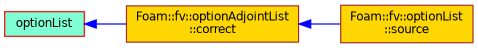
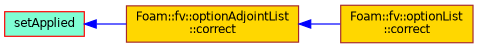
(44, 24) -> (44, 24)
(407, 24) -> (407, 24)
